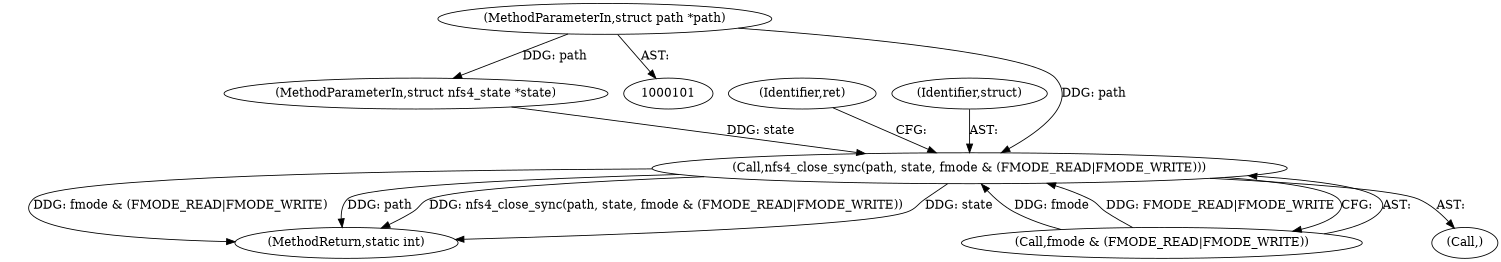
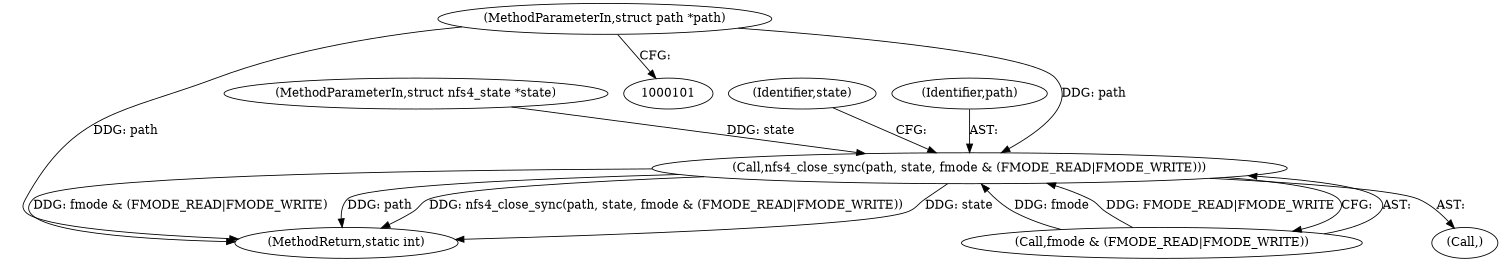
(515, 55) -> (120, 112)
(657, 56) -> (657, 56)
(802, 94) -> (802, 94)
(970, 94) -> (970, 94)
